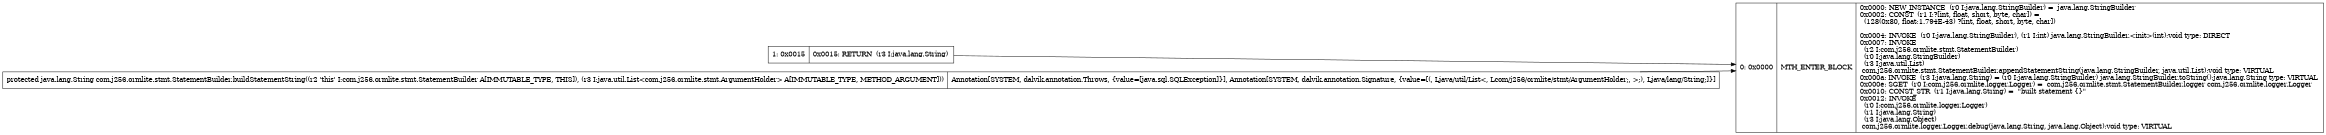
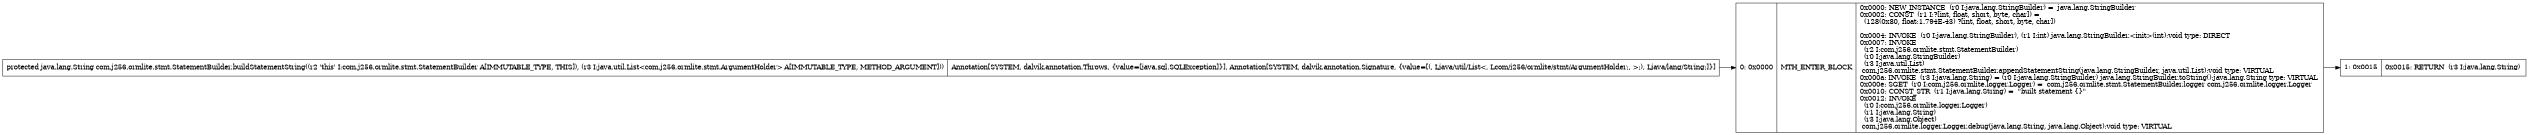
(1342, 60) -> (2330, 68)
